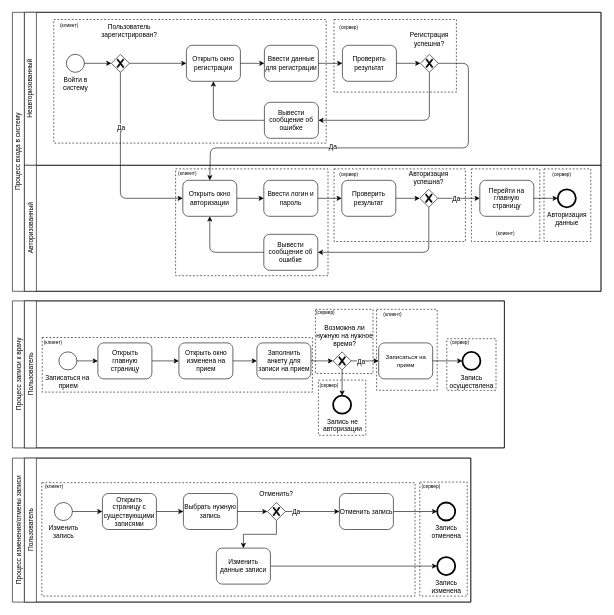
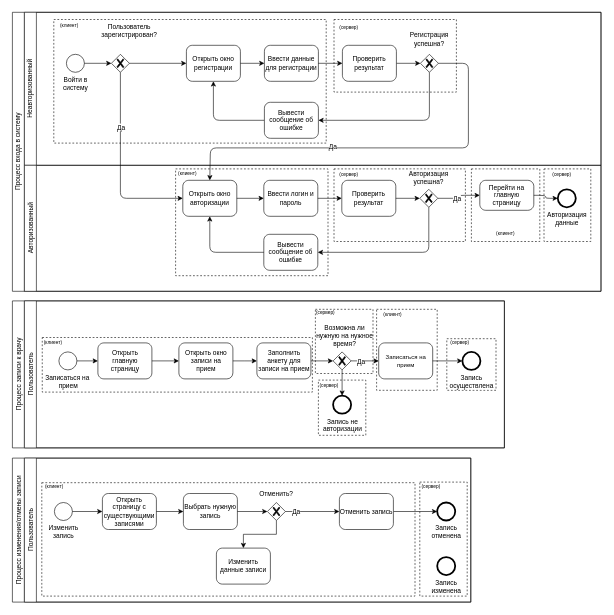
(507, 198) -> (507, 195)
(206, 361) -> (206, 361)
(431, 566) -> none
